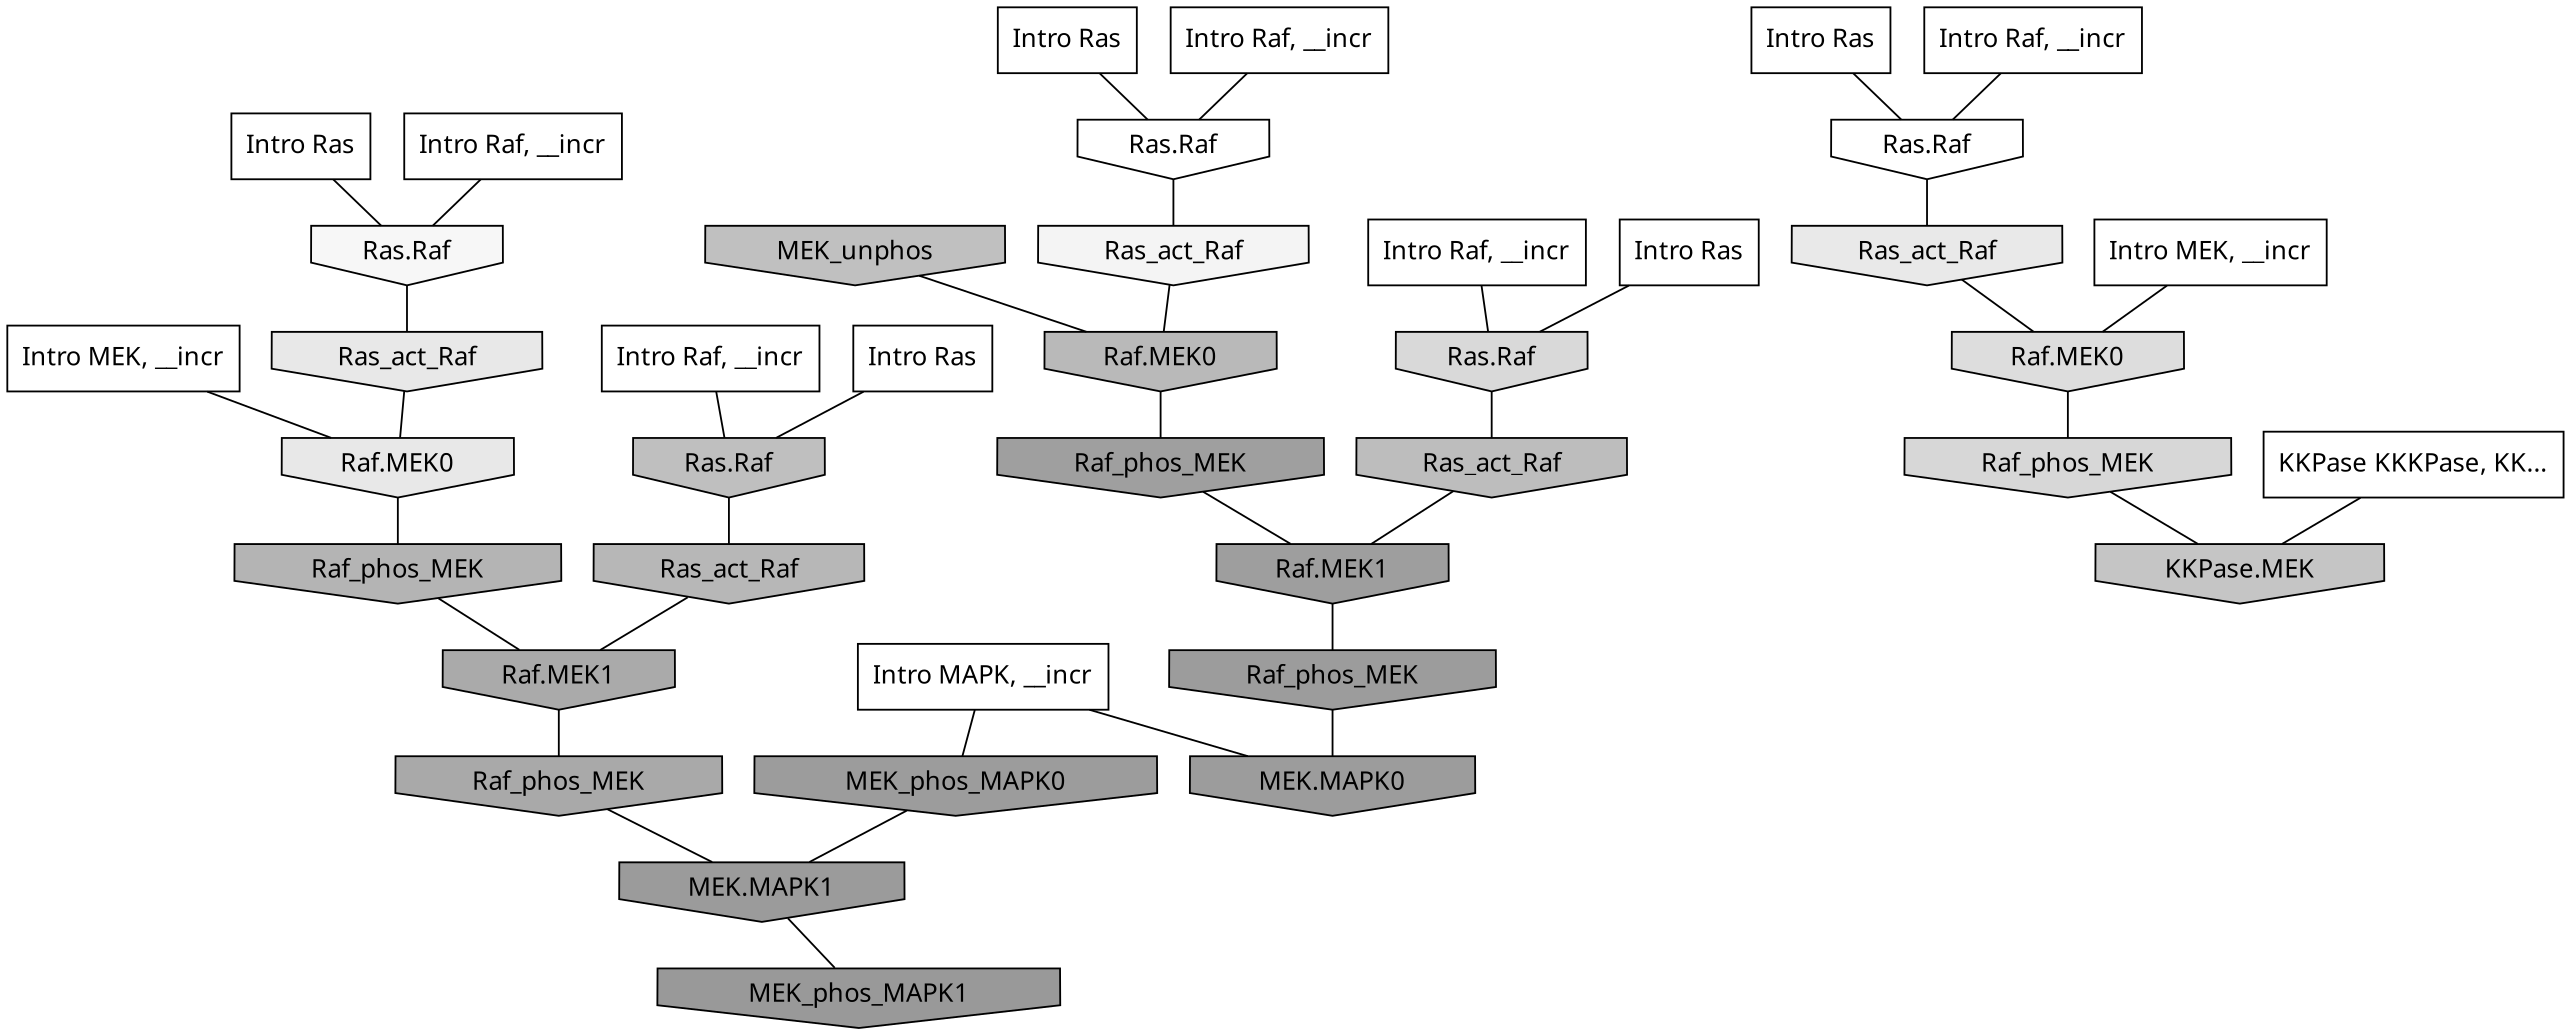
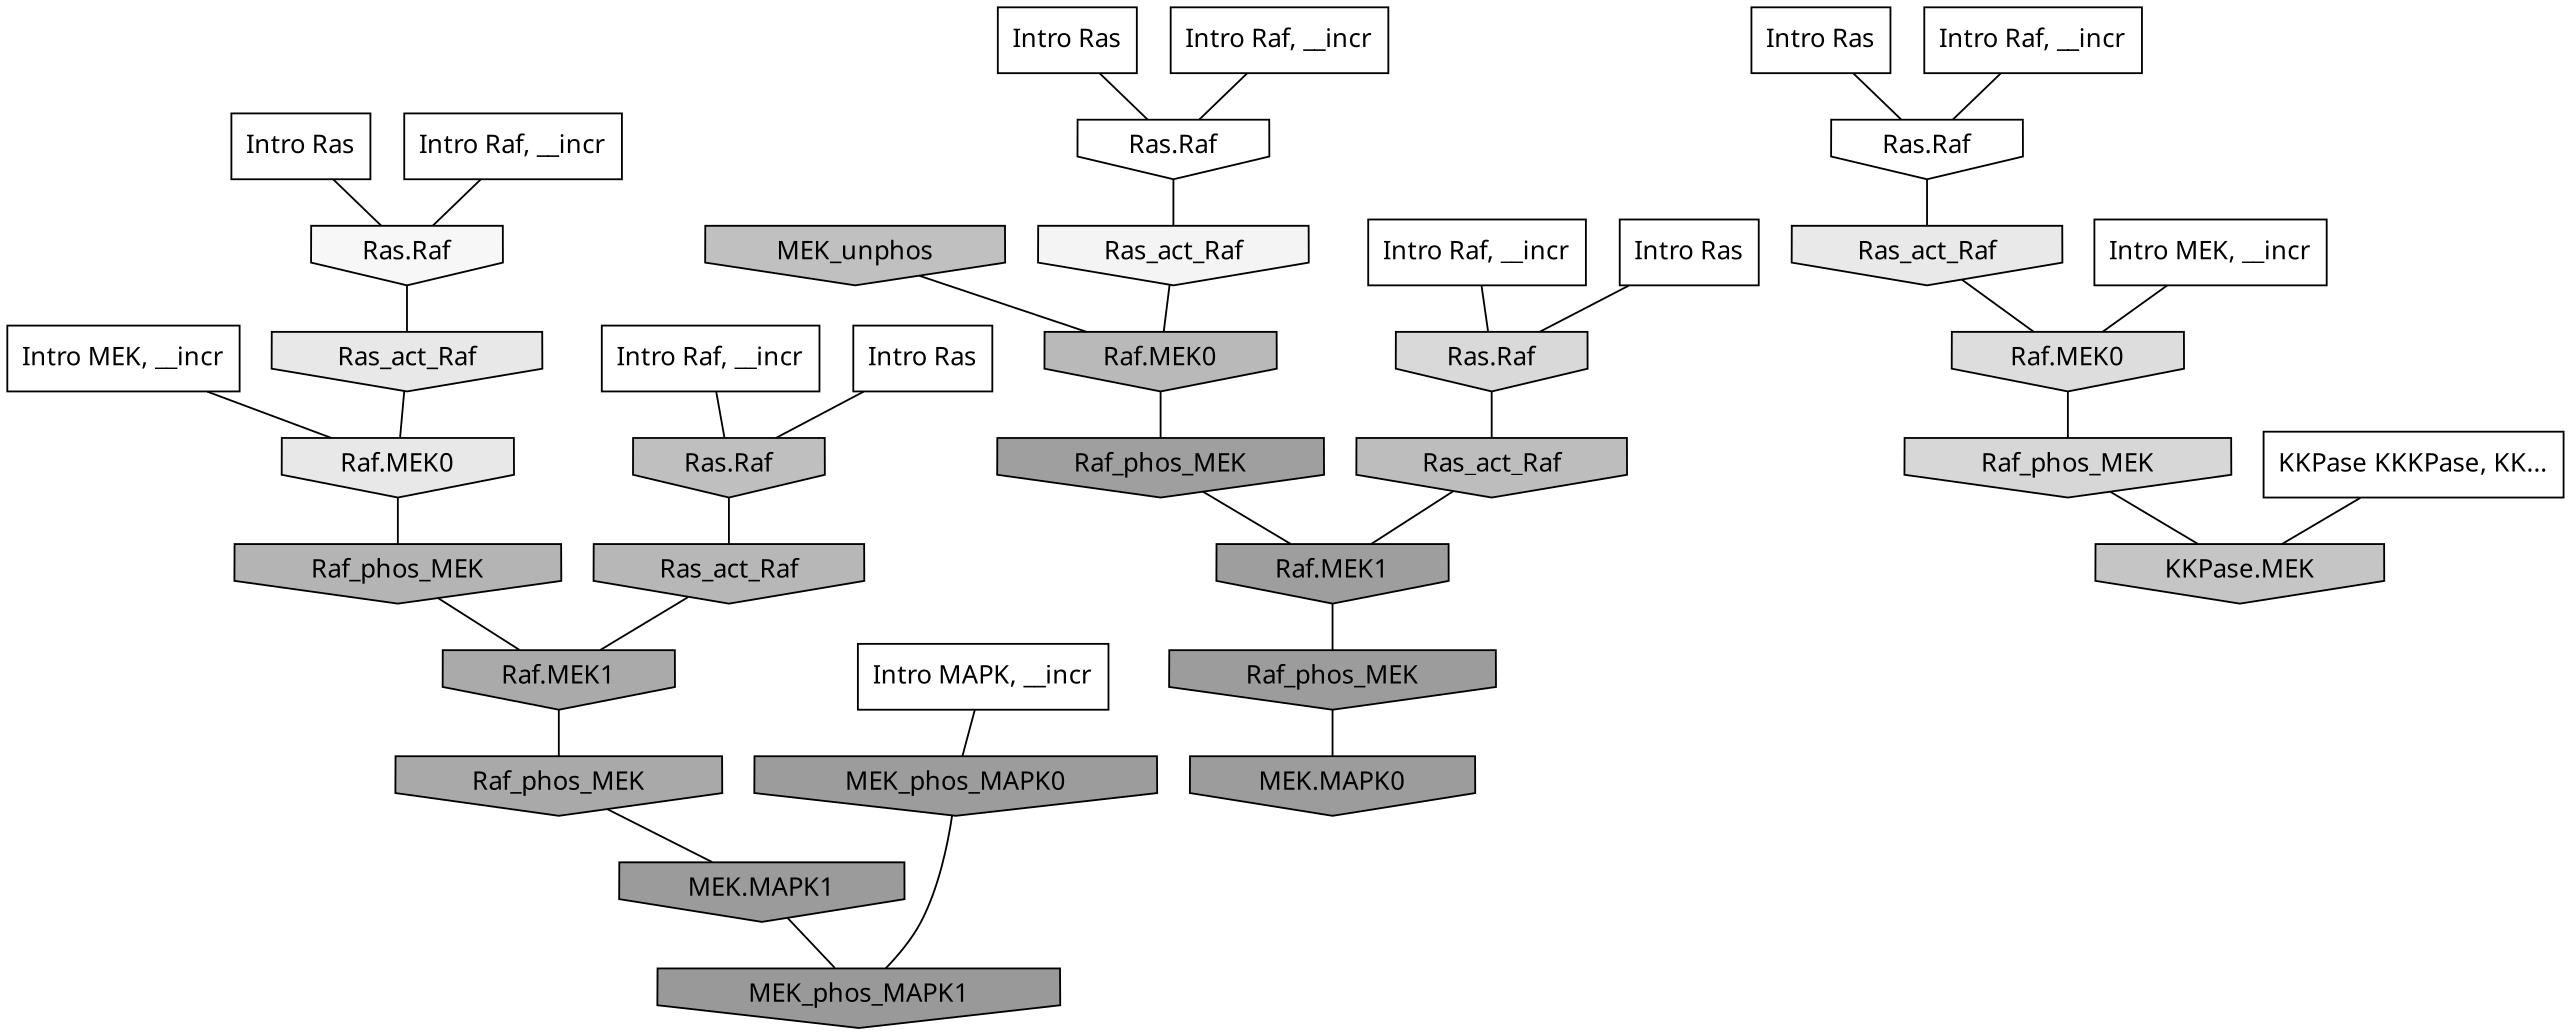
(1169, 733) -> none
(858, 836) -> (932, 898)
